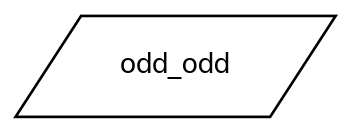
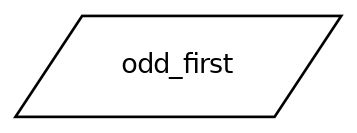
(176, 66) -> (178, 66)
